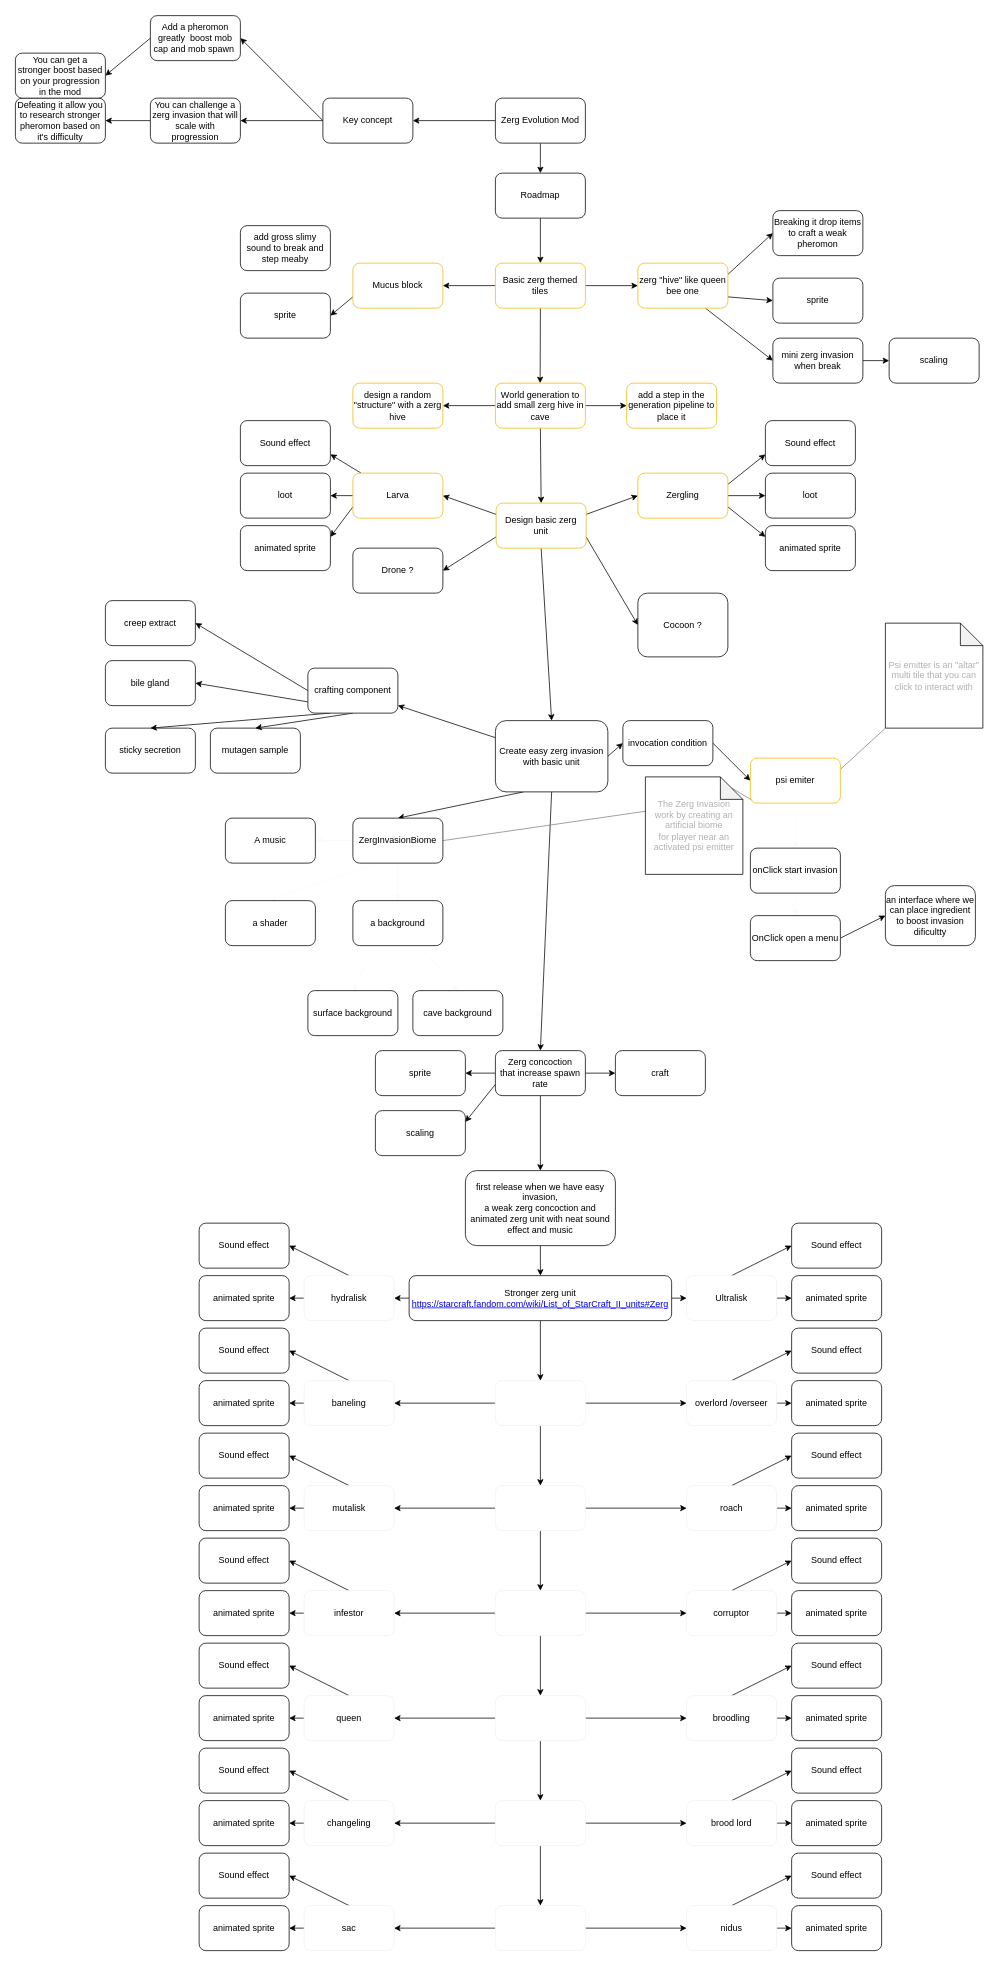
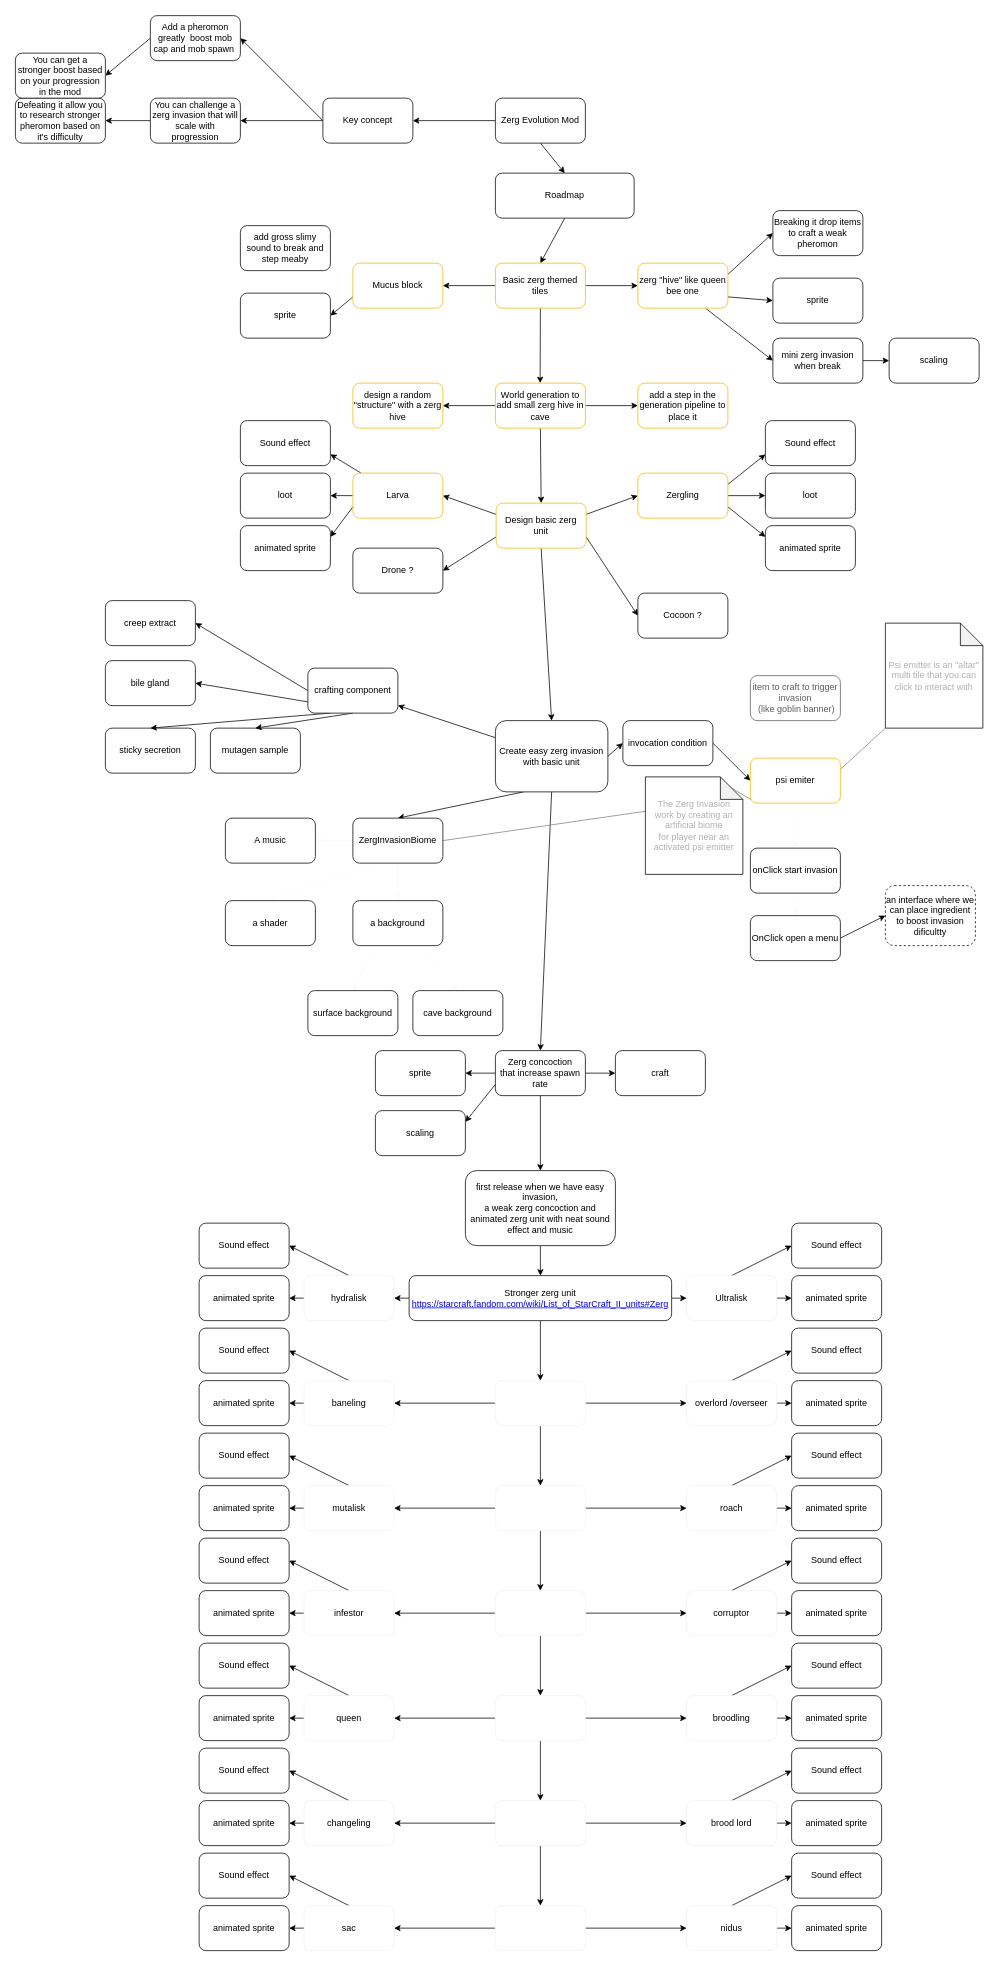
(540, 195) -> (565, 195)
(672, 405) -> (683, 405)
(683, 625) -> (683, 615)
none -> (795, 698)
(930, 915) -> (930, 915)
